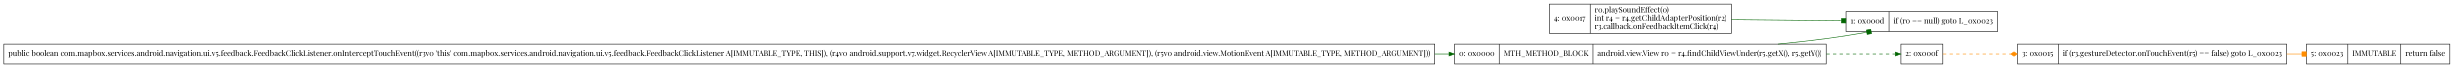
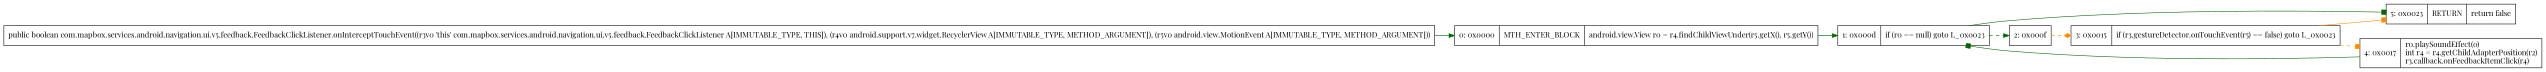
none -> (2175, 12)
(1822, 39) -> (1825, 36)
none -> (2347, 46)
(1546, 54) -> (1542, 35)
(1861, 54) -> (1996, 36)
(2374, 54) -> (2447, 14)
